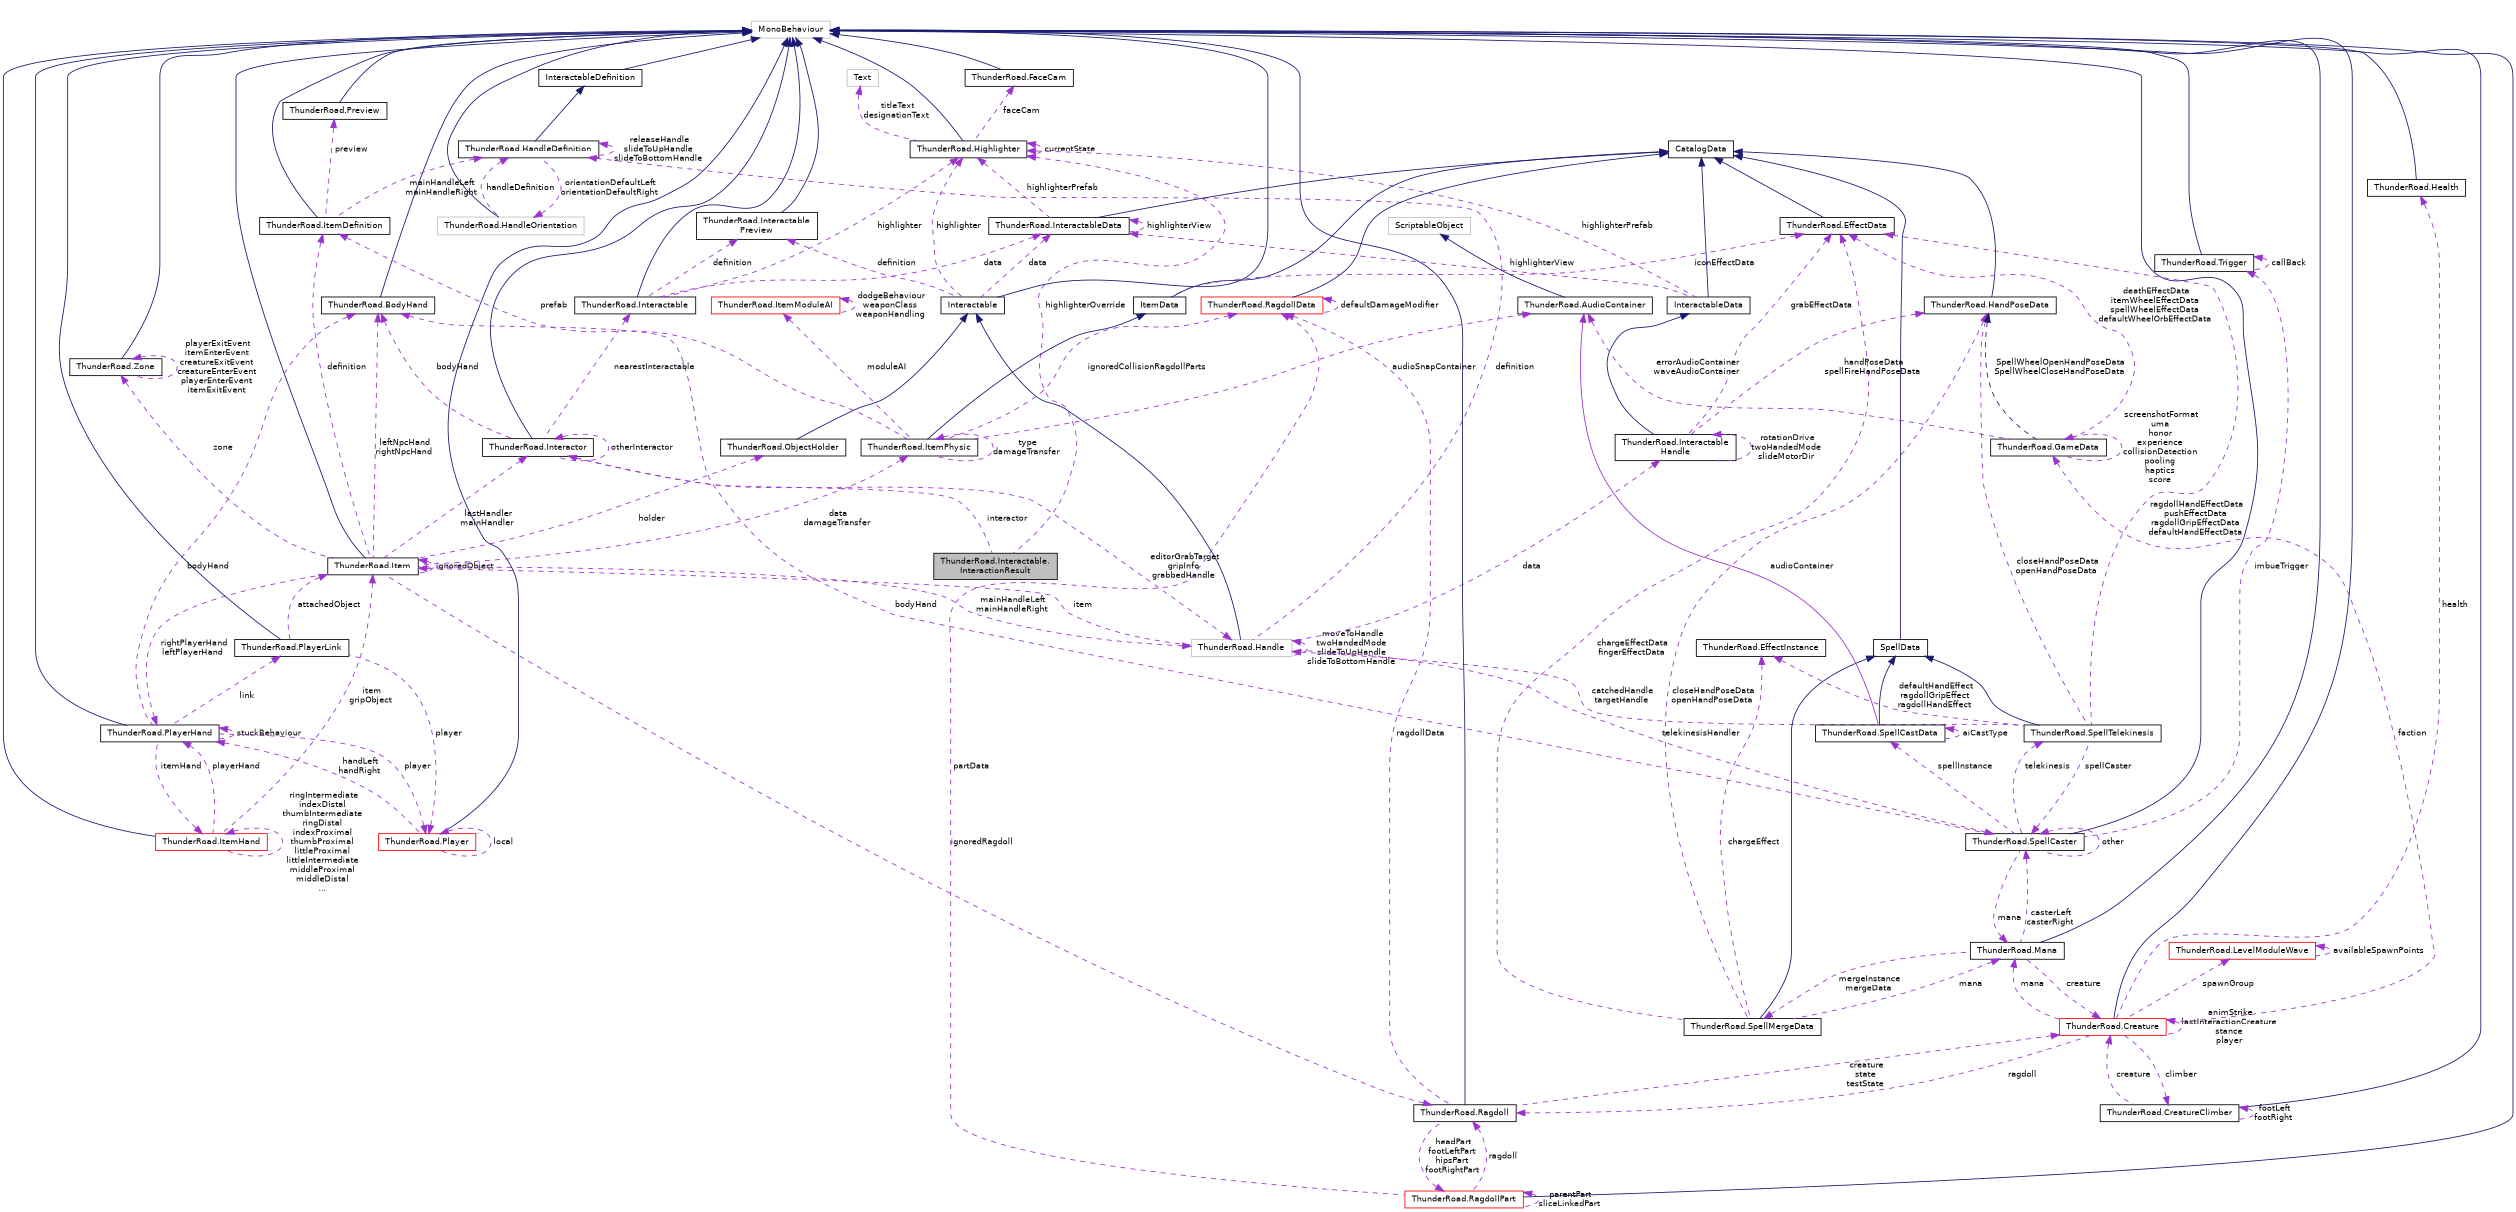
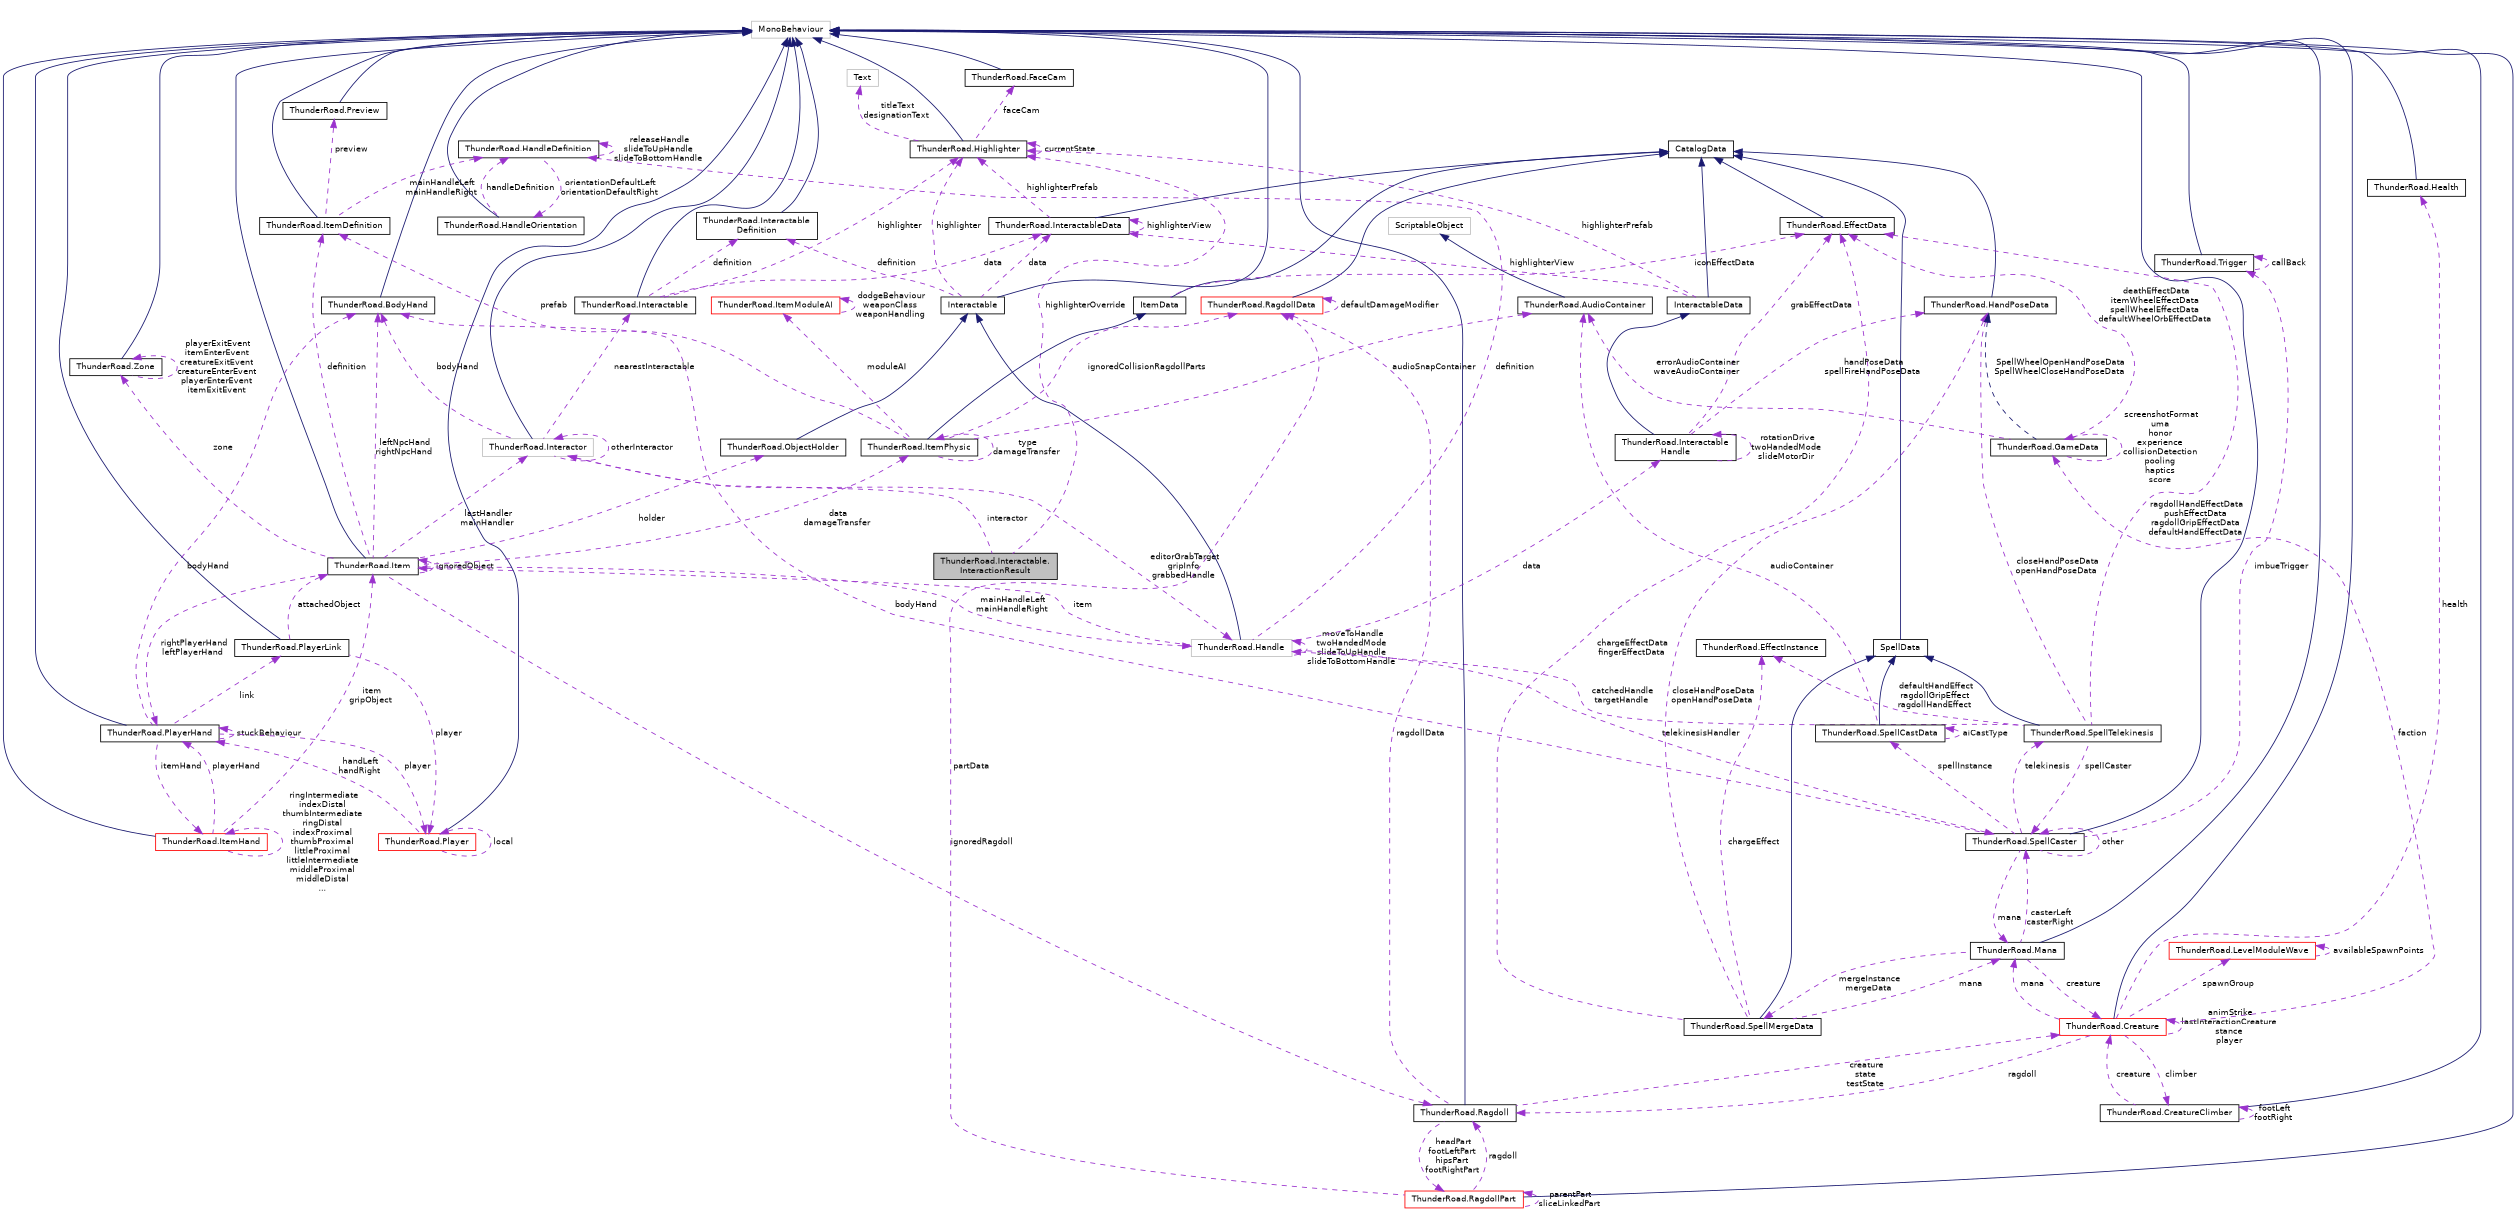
(590, 78) -> none
(511, 226) -> (511, 226)
(757, 226) -> (757, 226)
(538, 448) -> (538, 448)
(1689, 552) -> (1689, 552)
